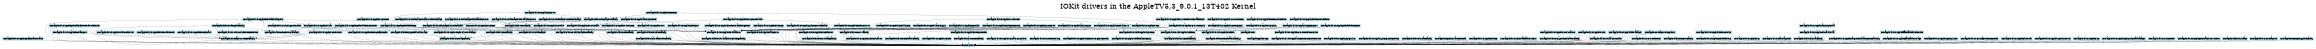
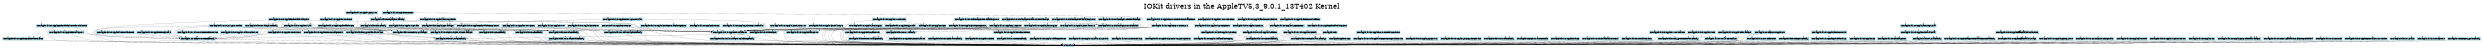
(583, 26) -> (438, 26)
none -> (1048, 39)
none -> (1637, 39)
none -> (2288, 39)
